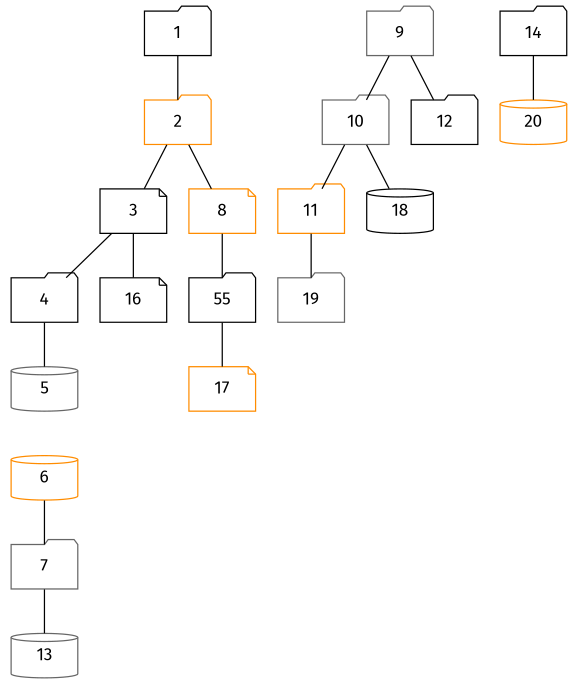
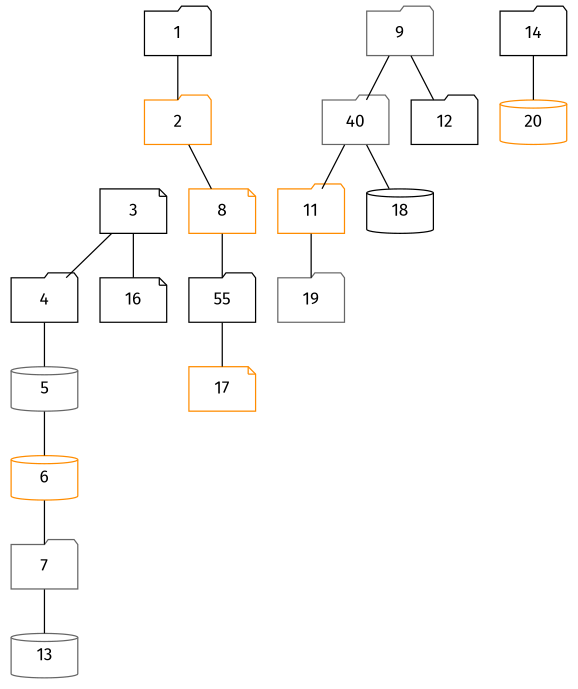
(356, 122) -> (356, 122)
(156, 167) -> none
none -> (44, 434)
